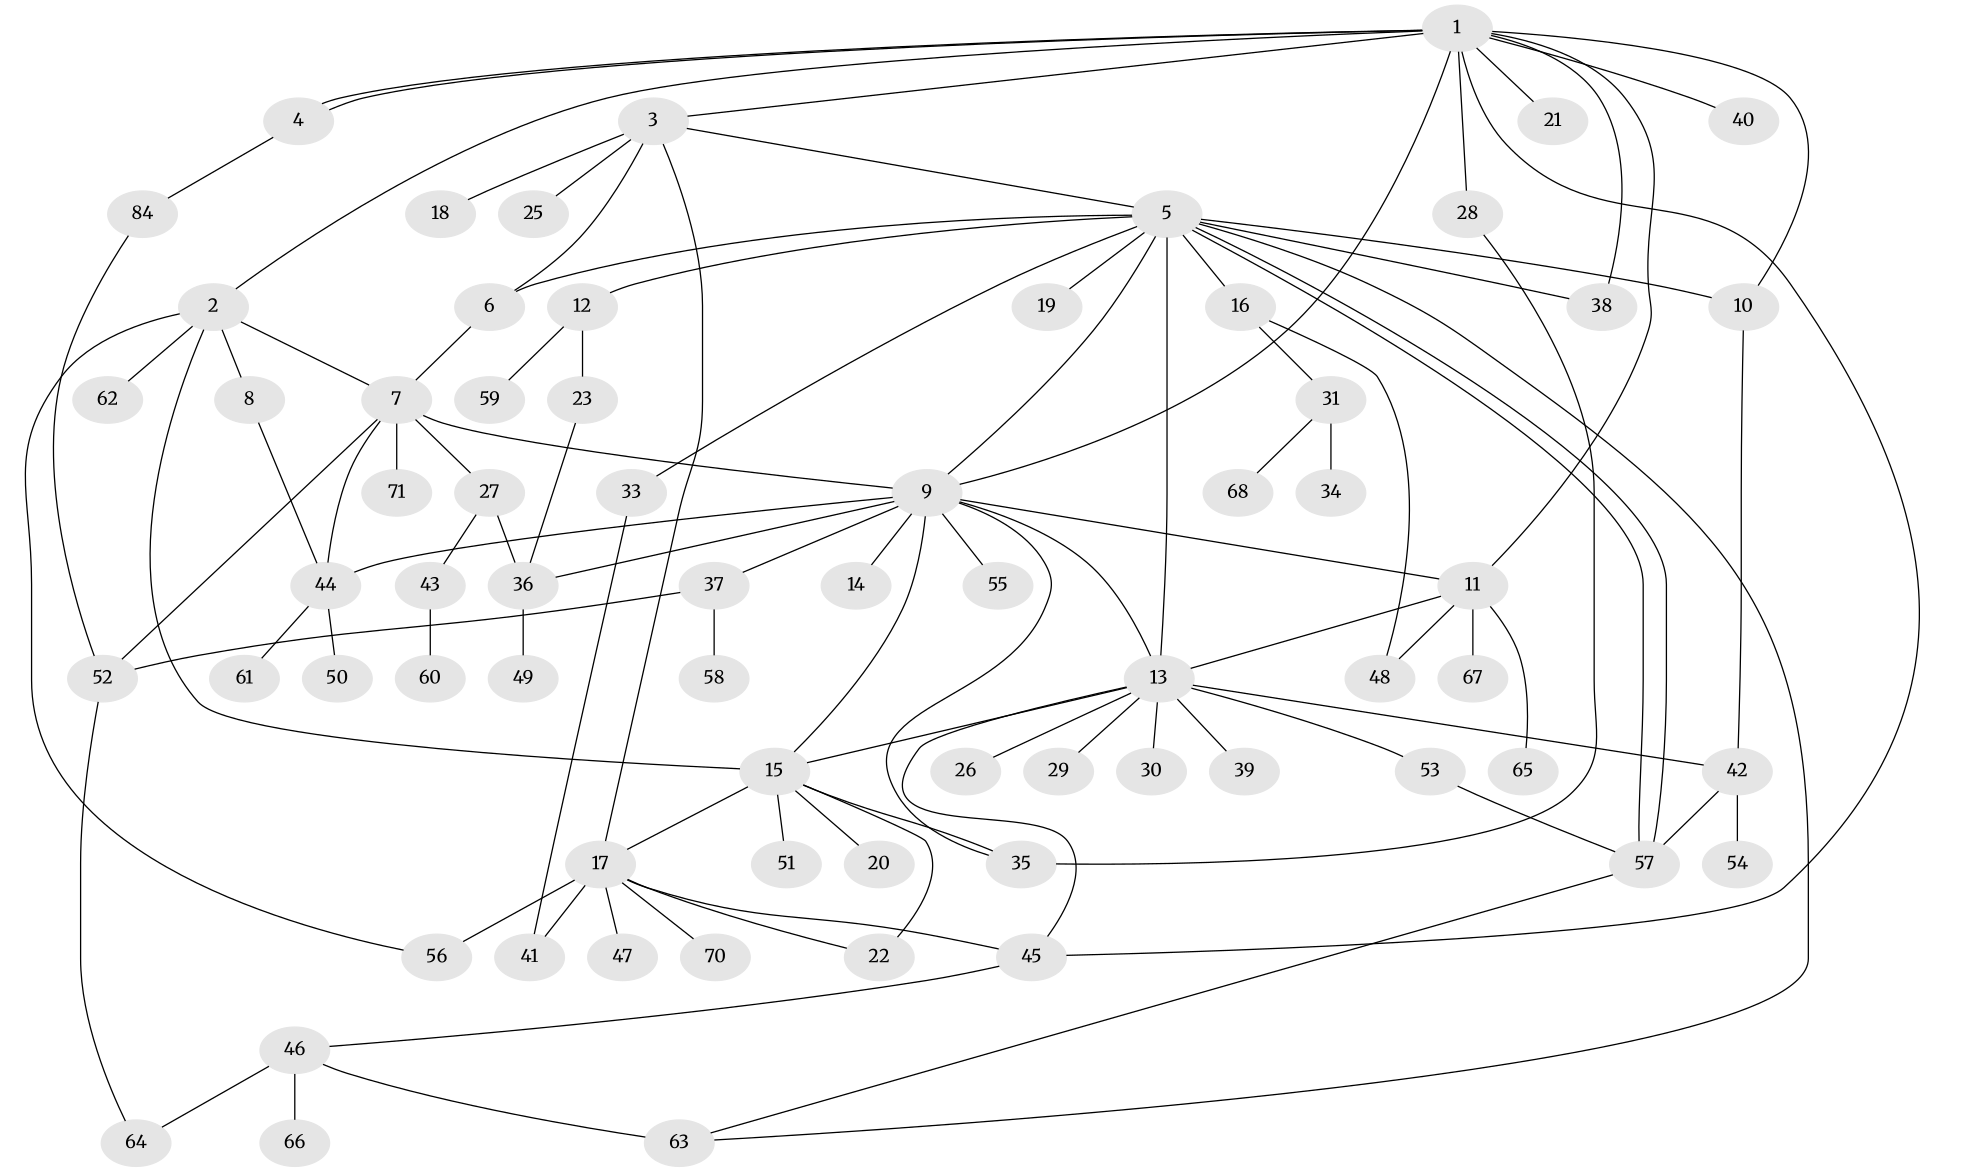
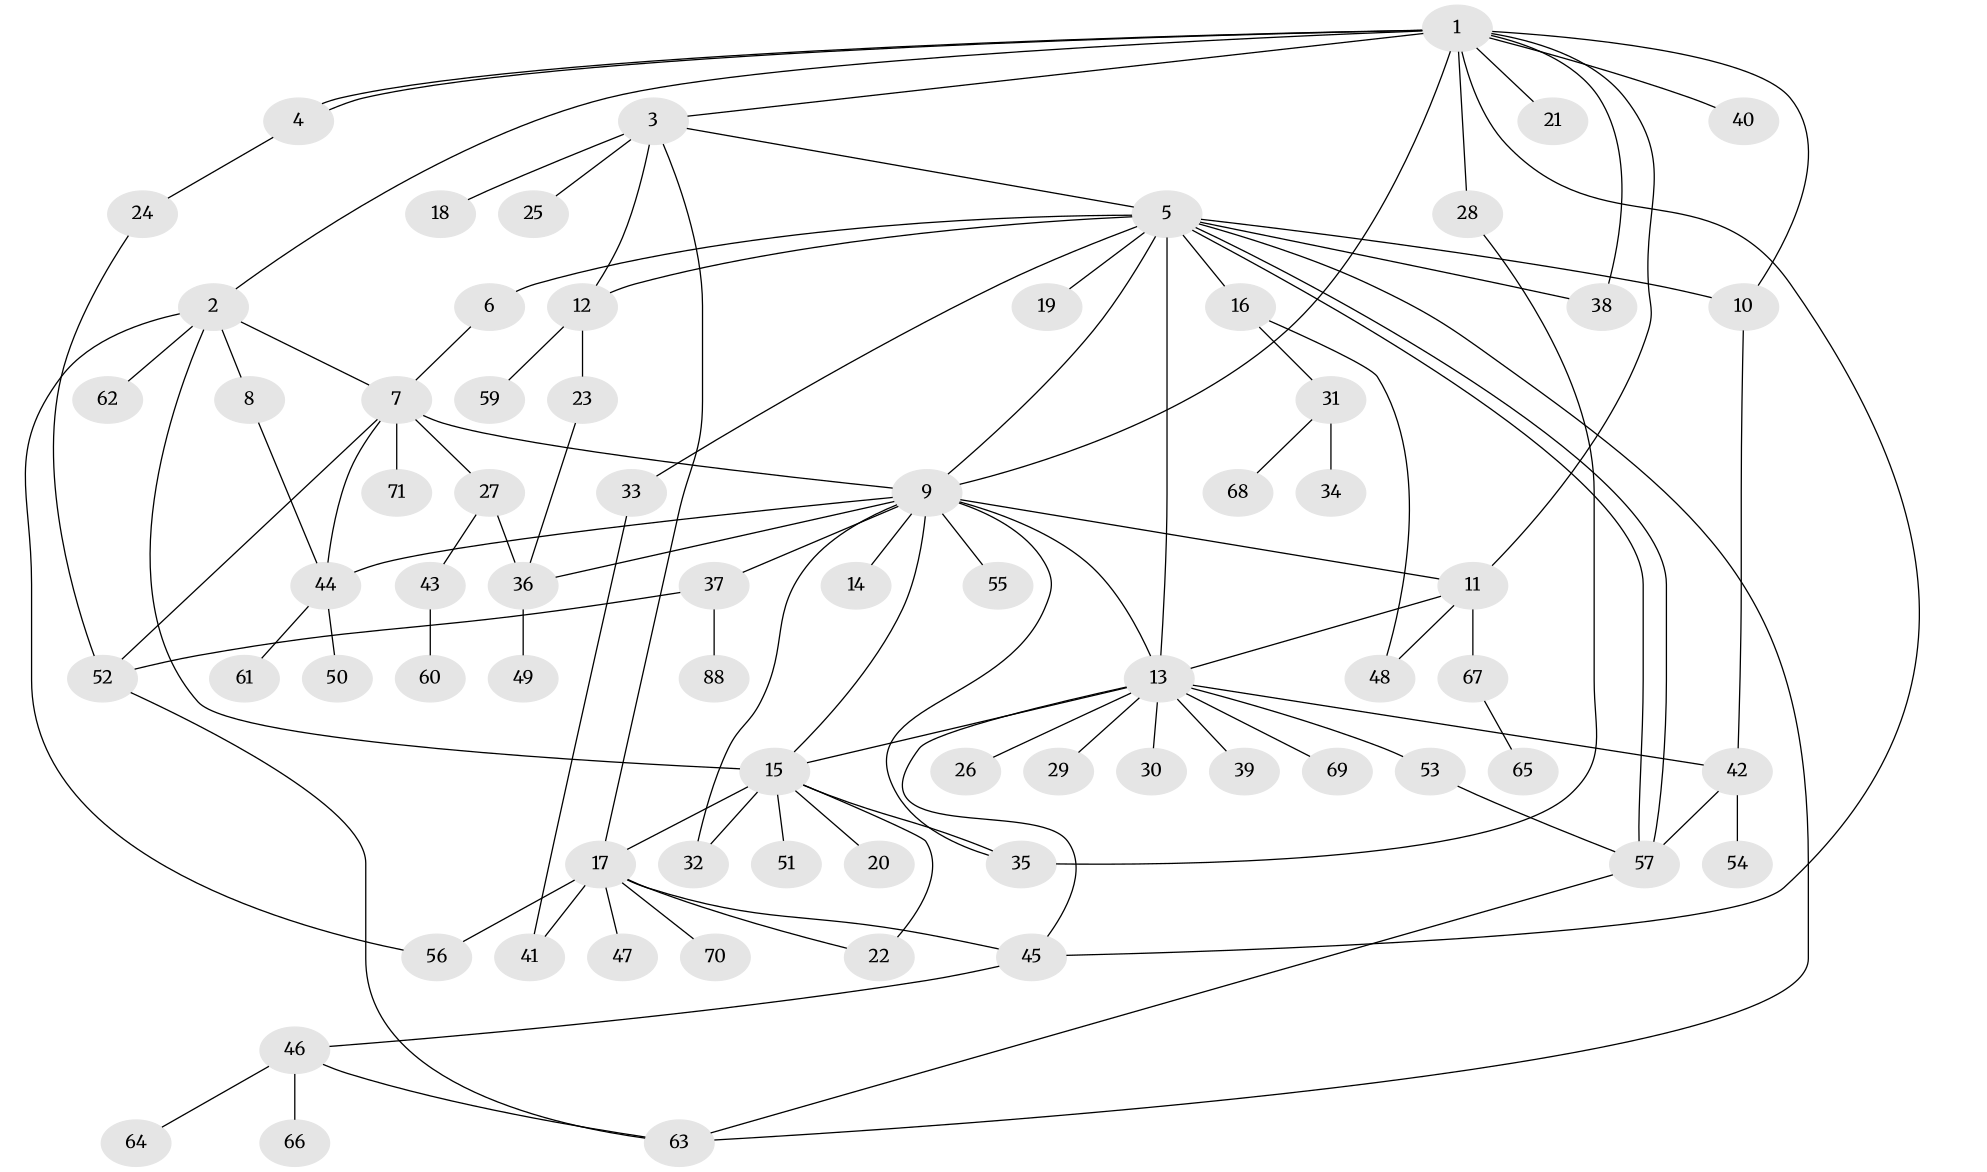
(143, 214) -> (143, 214)
(589, 227) -> (630, 218)
(1524, 673) -> (1497, 724)
(714, 679) -> (714, 679)
none -> (1337, 772)
none -> (693, 864)
(81, 915) -> (366, 923)
